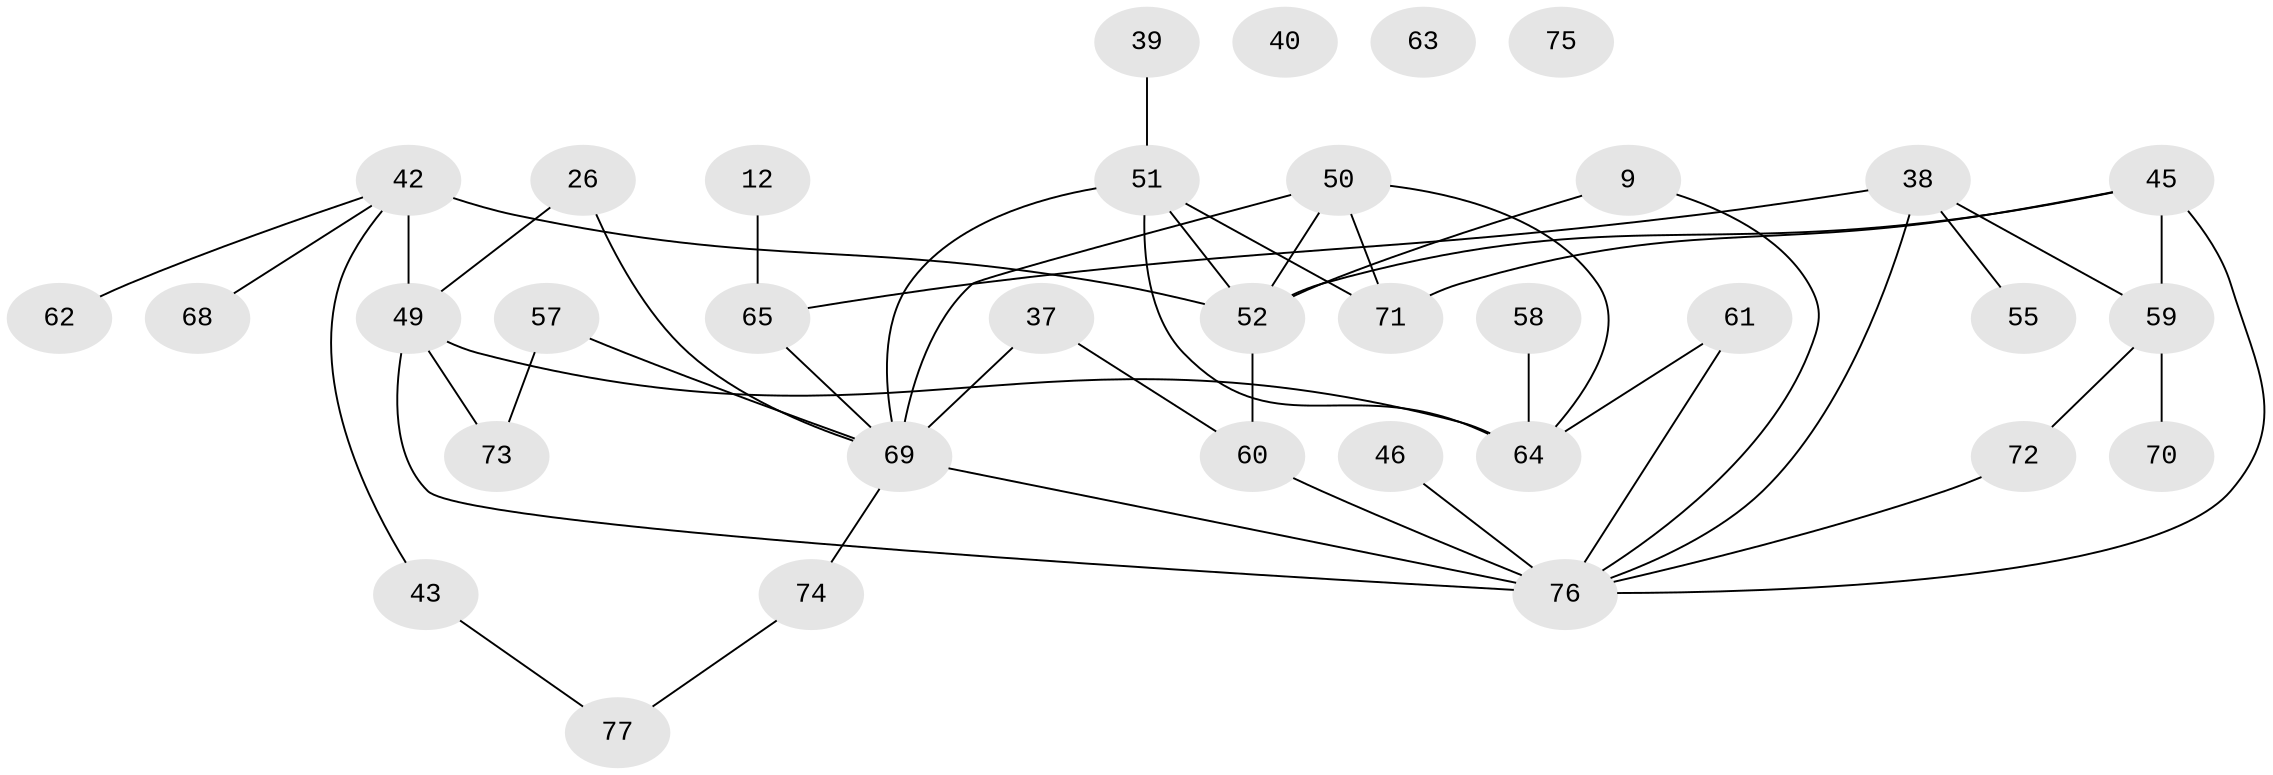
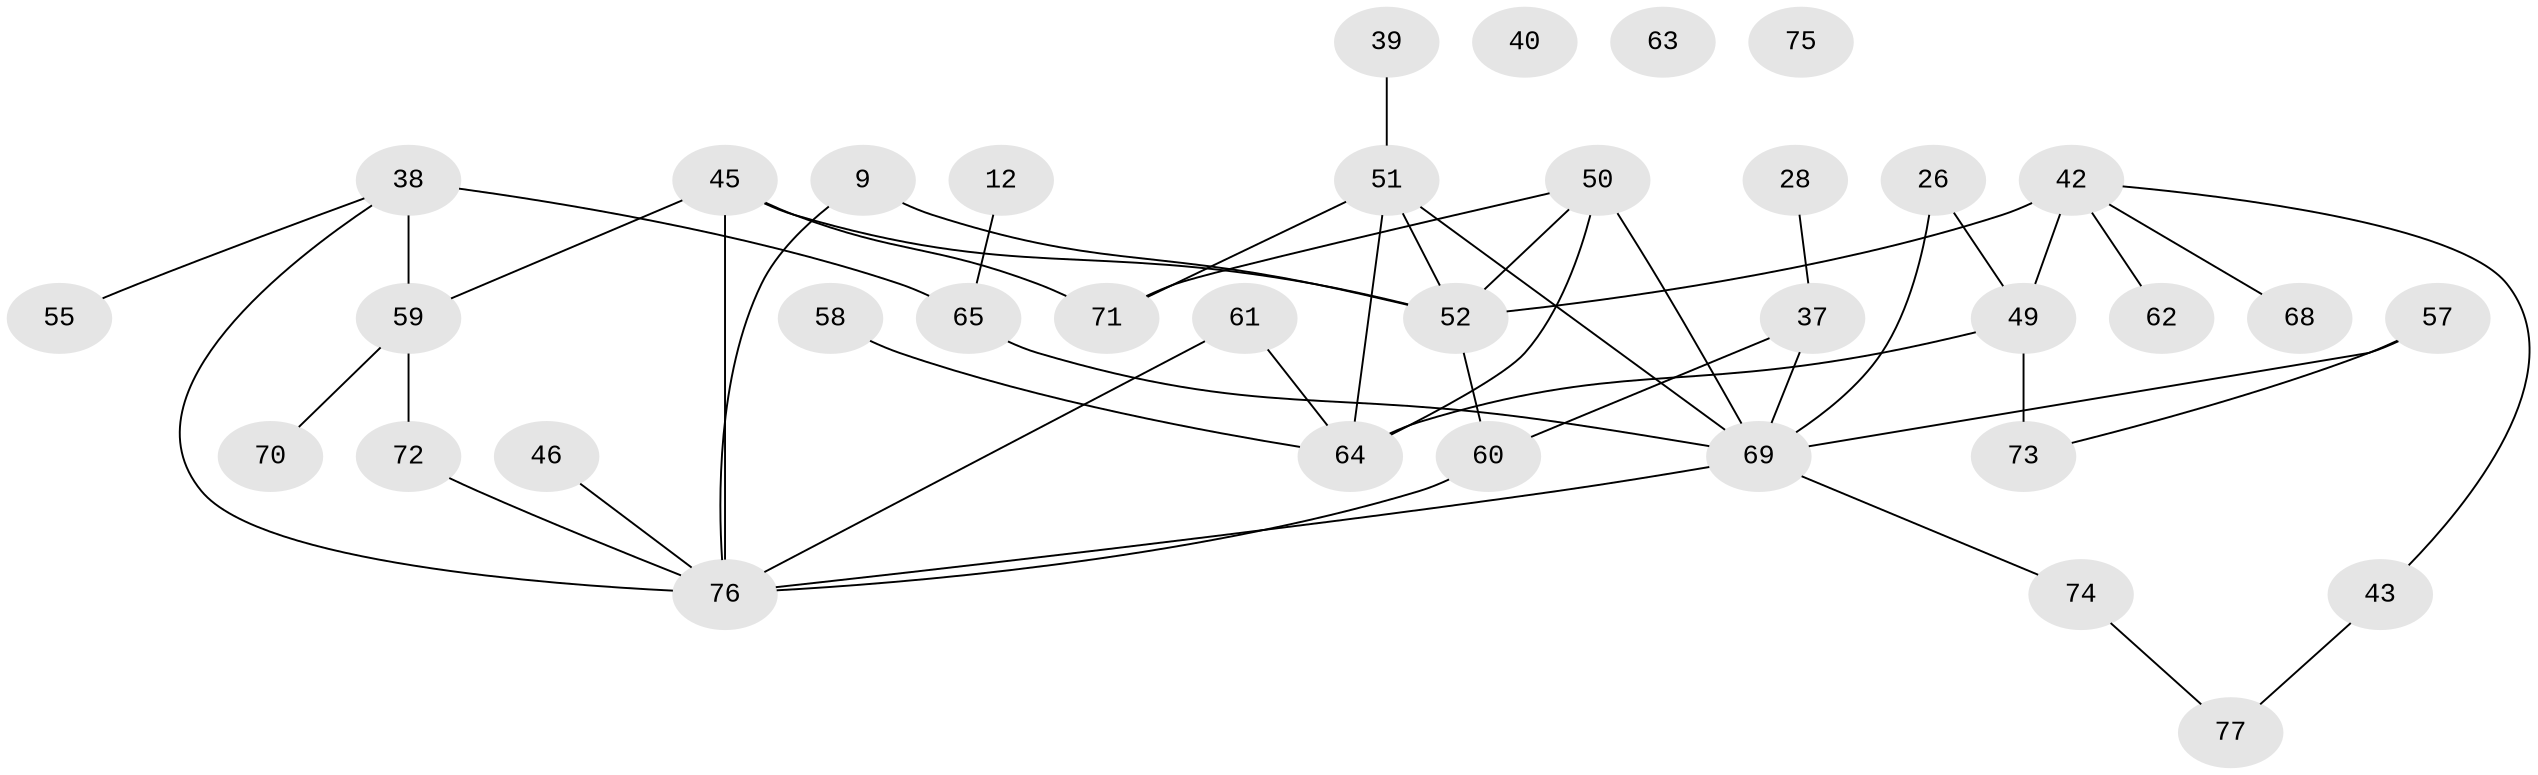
none -> (1795, 180)
(896, 550) -> none
